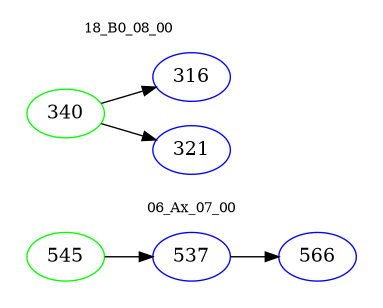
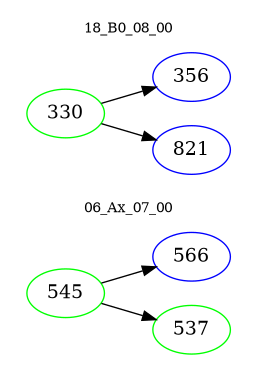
(192, 77) -> (192, 77)
(66, 114) -> (66, 114)
(192, 150) -> (192, 150)
(192, 257) -> (192, 330)
(248, 257) -> (122, 277)
